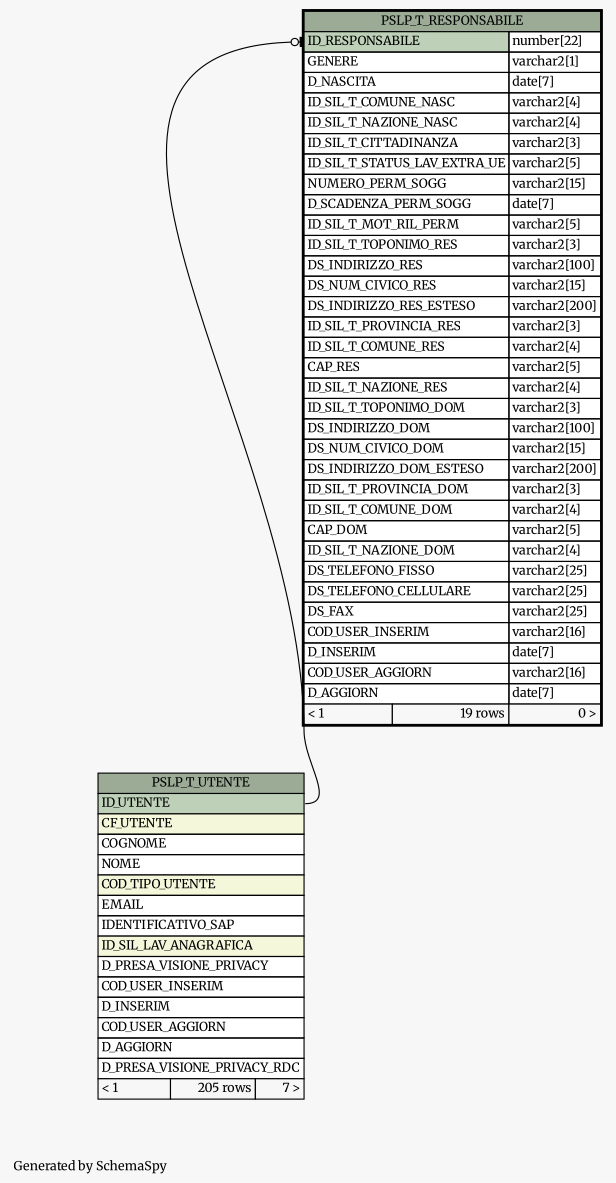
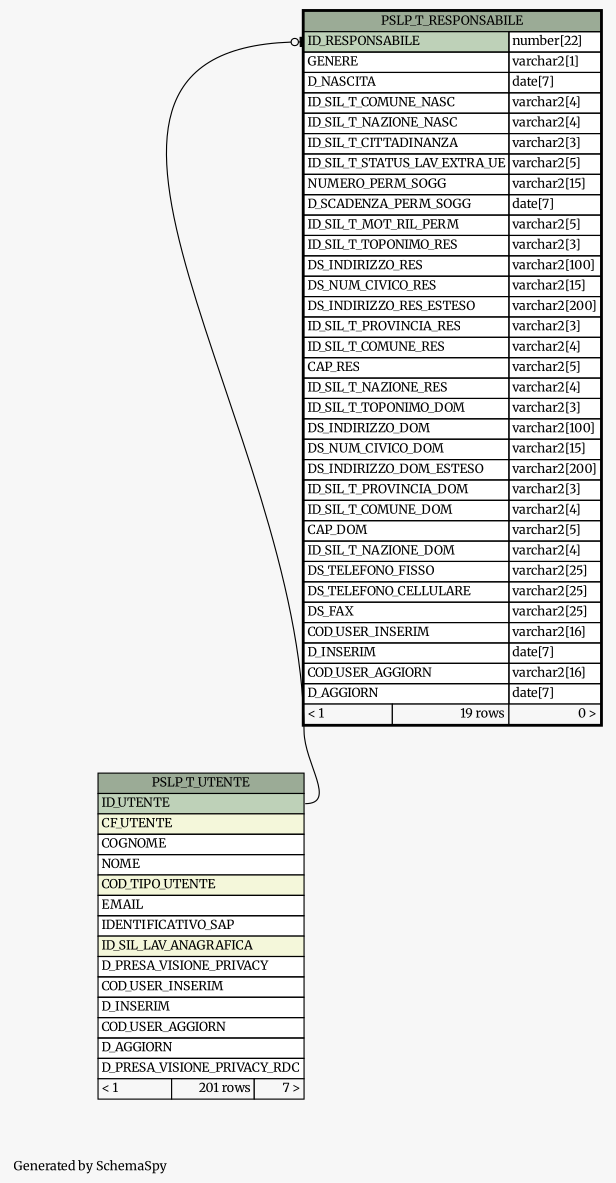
(225, 1088) -> (225, 1088)
